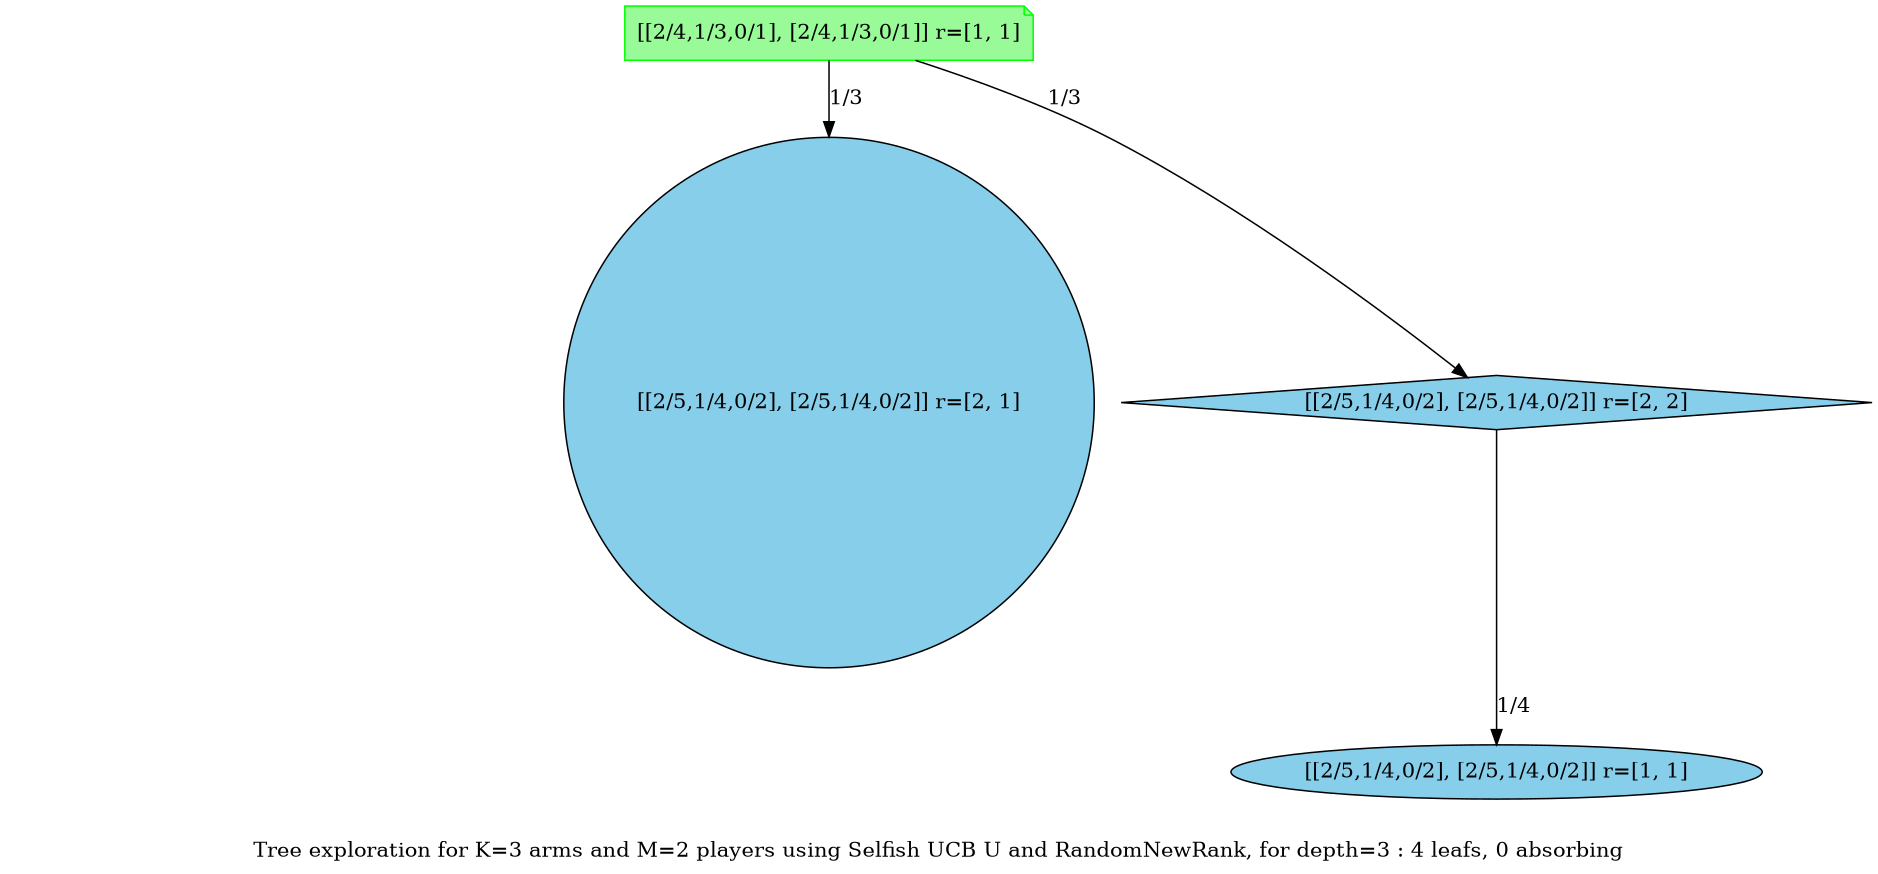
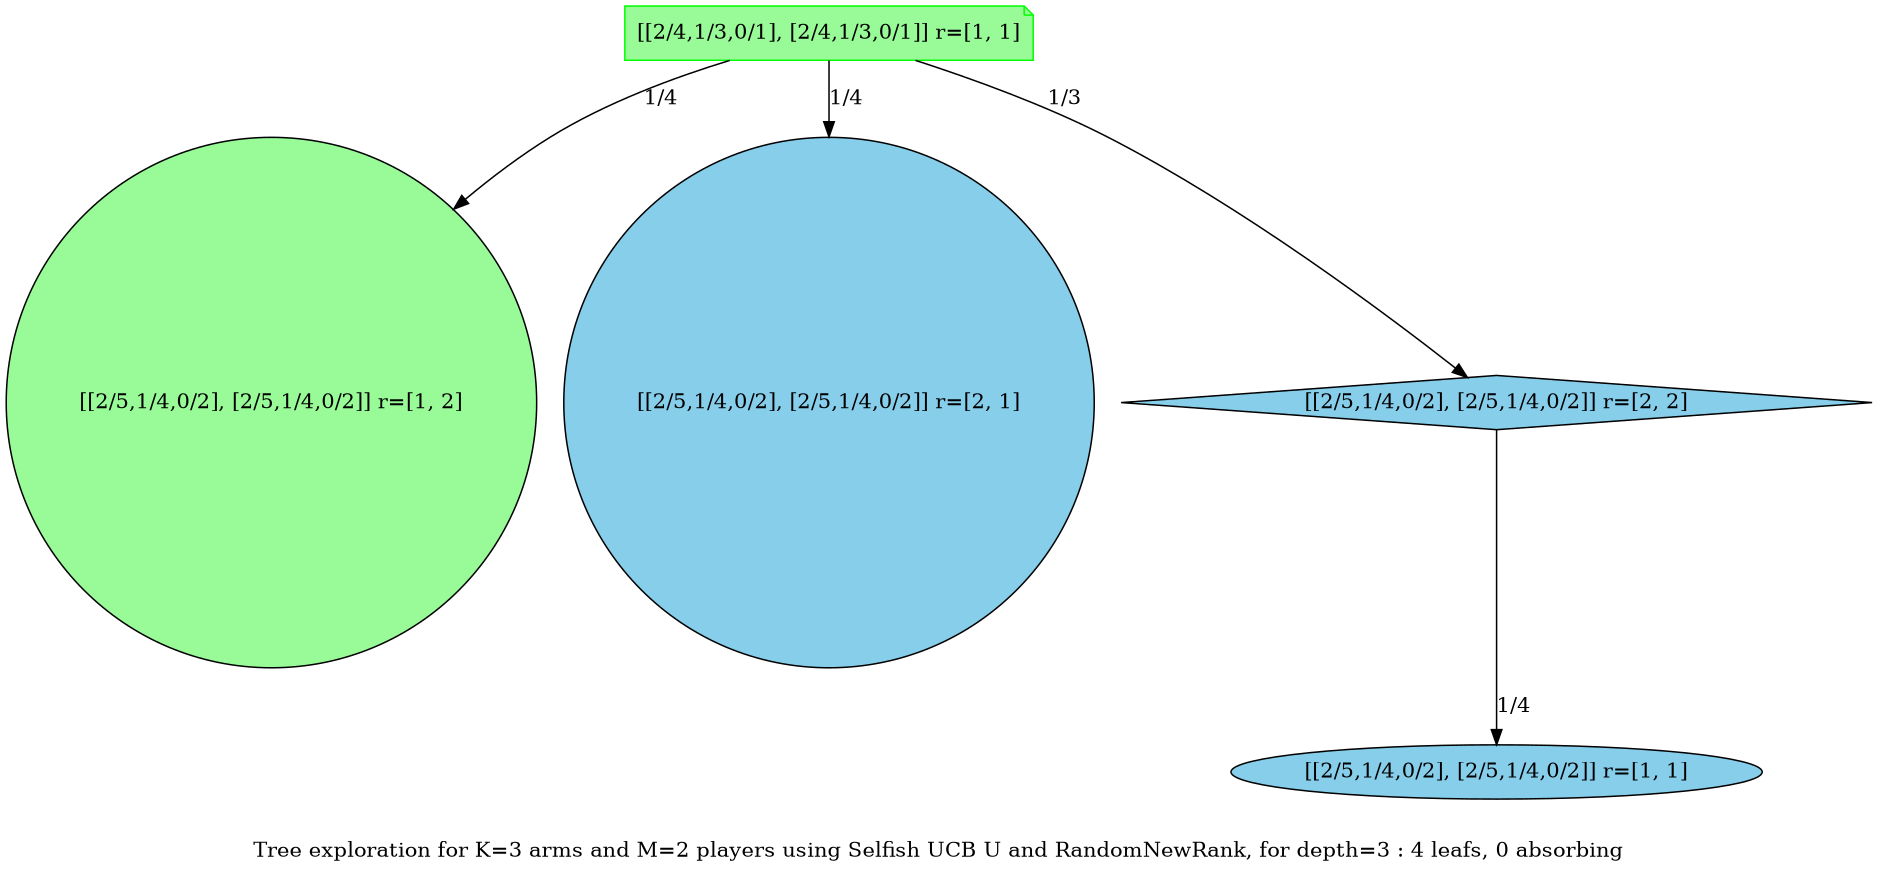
(846, 99) -> (846, 99)
none -> (271, 403)
